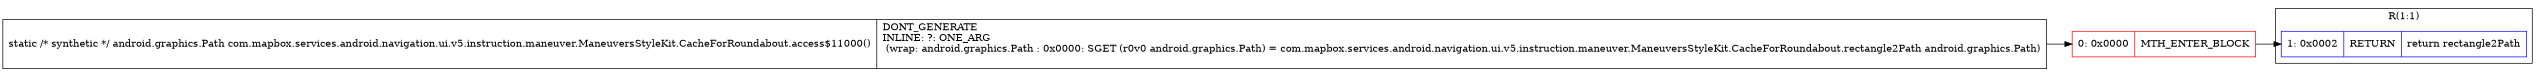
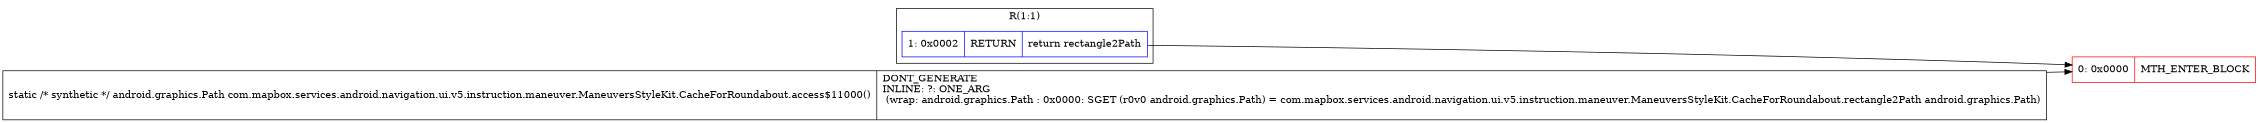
(2265, 44) -> (1606, 53)
